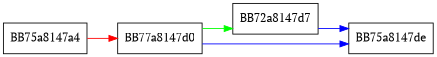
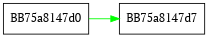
(275, 19) -> (162, 19)
(45, 38) -> none
(160, 38) -> (46, 19)
(391, 38) -> none
